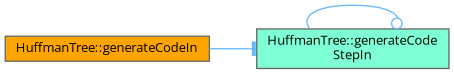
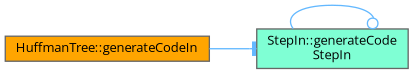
(353, 49) -> (332, 49)
